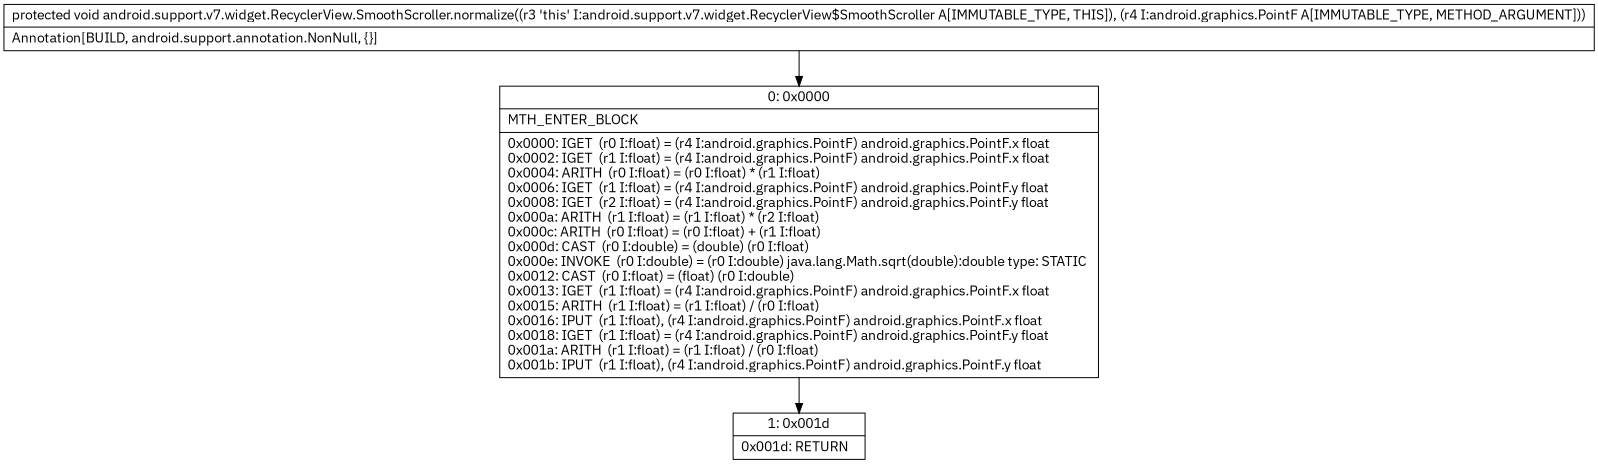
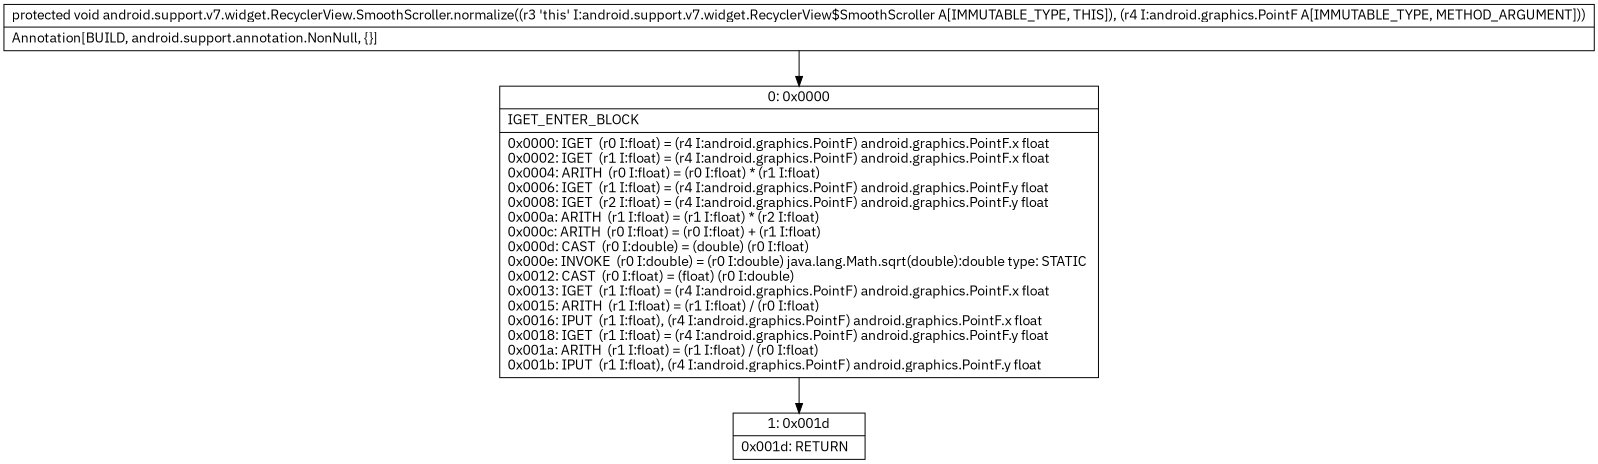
(573, 120) -> (574, 120)
